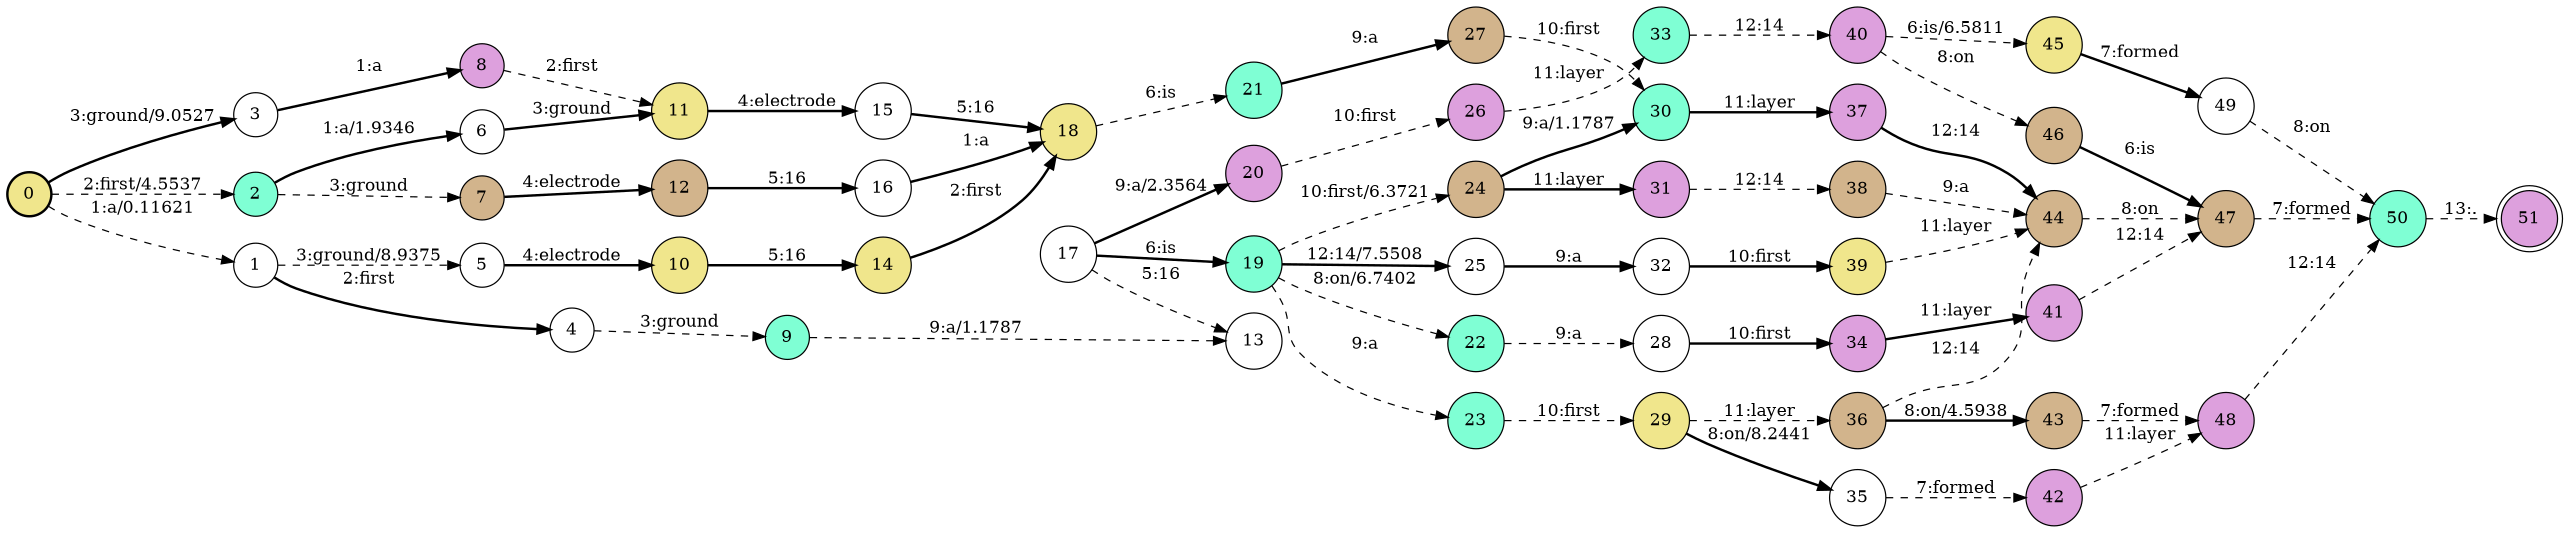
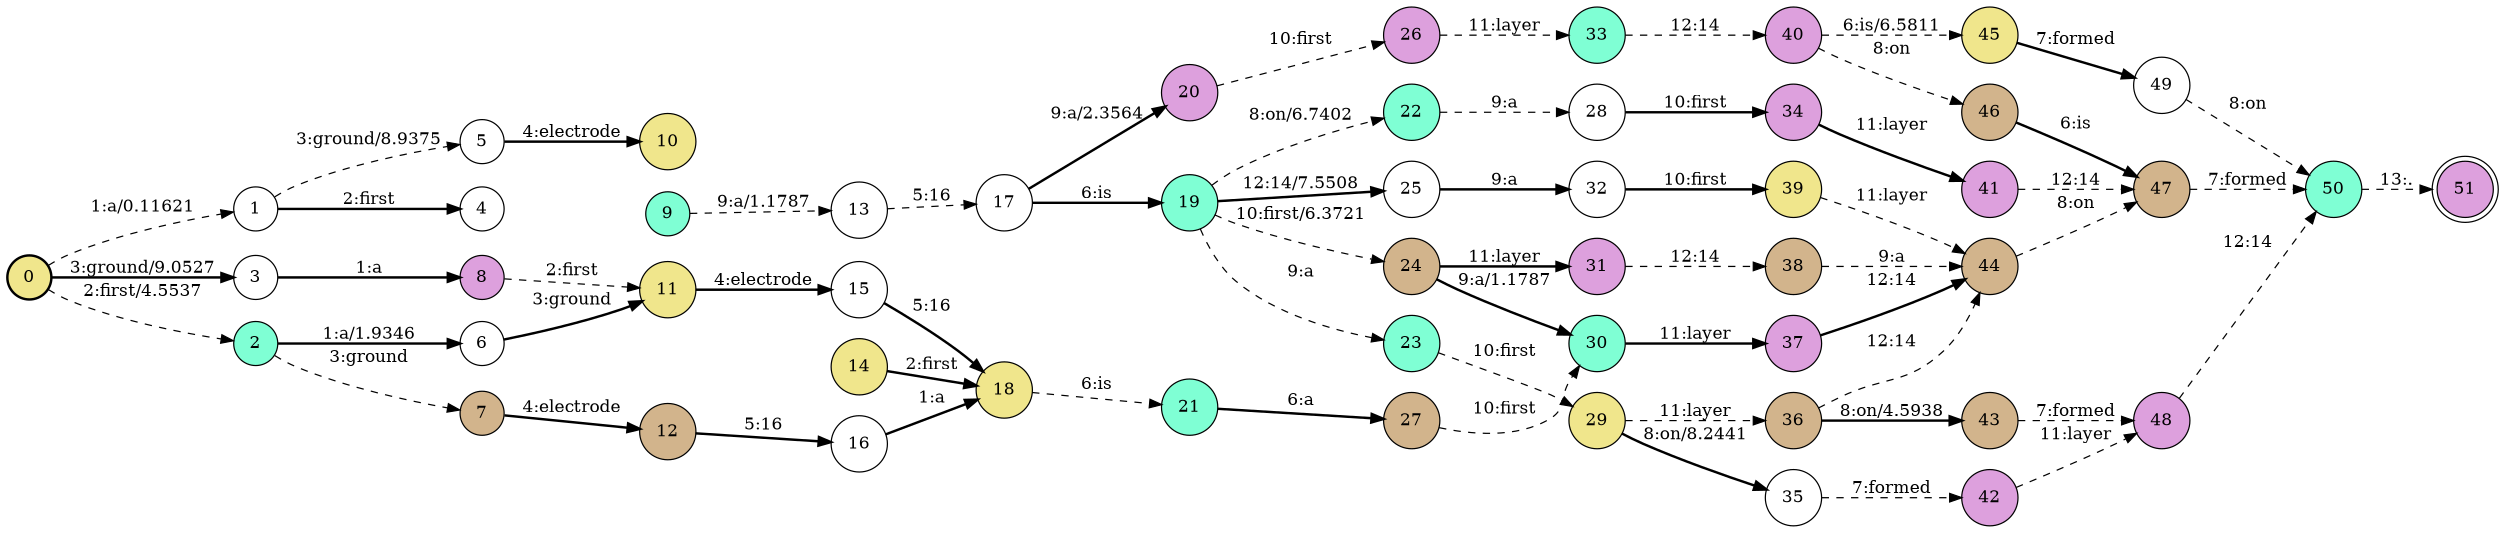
(1365, 38) -> (1301, 400)
(775, 265) -> none
(1152, 302) -> (926, 207)
(673, 334) -> none
